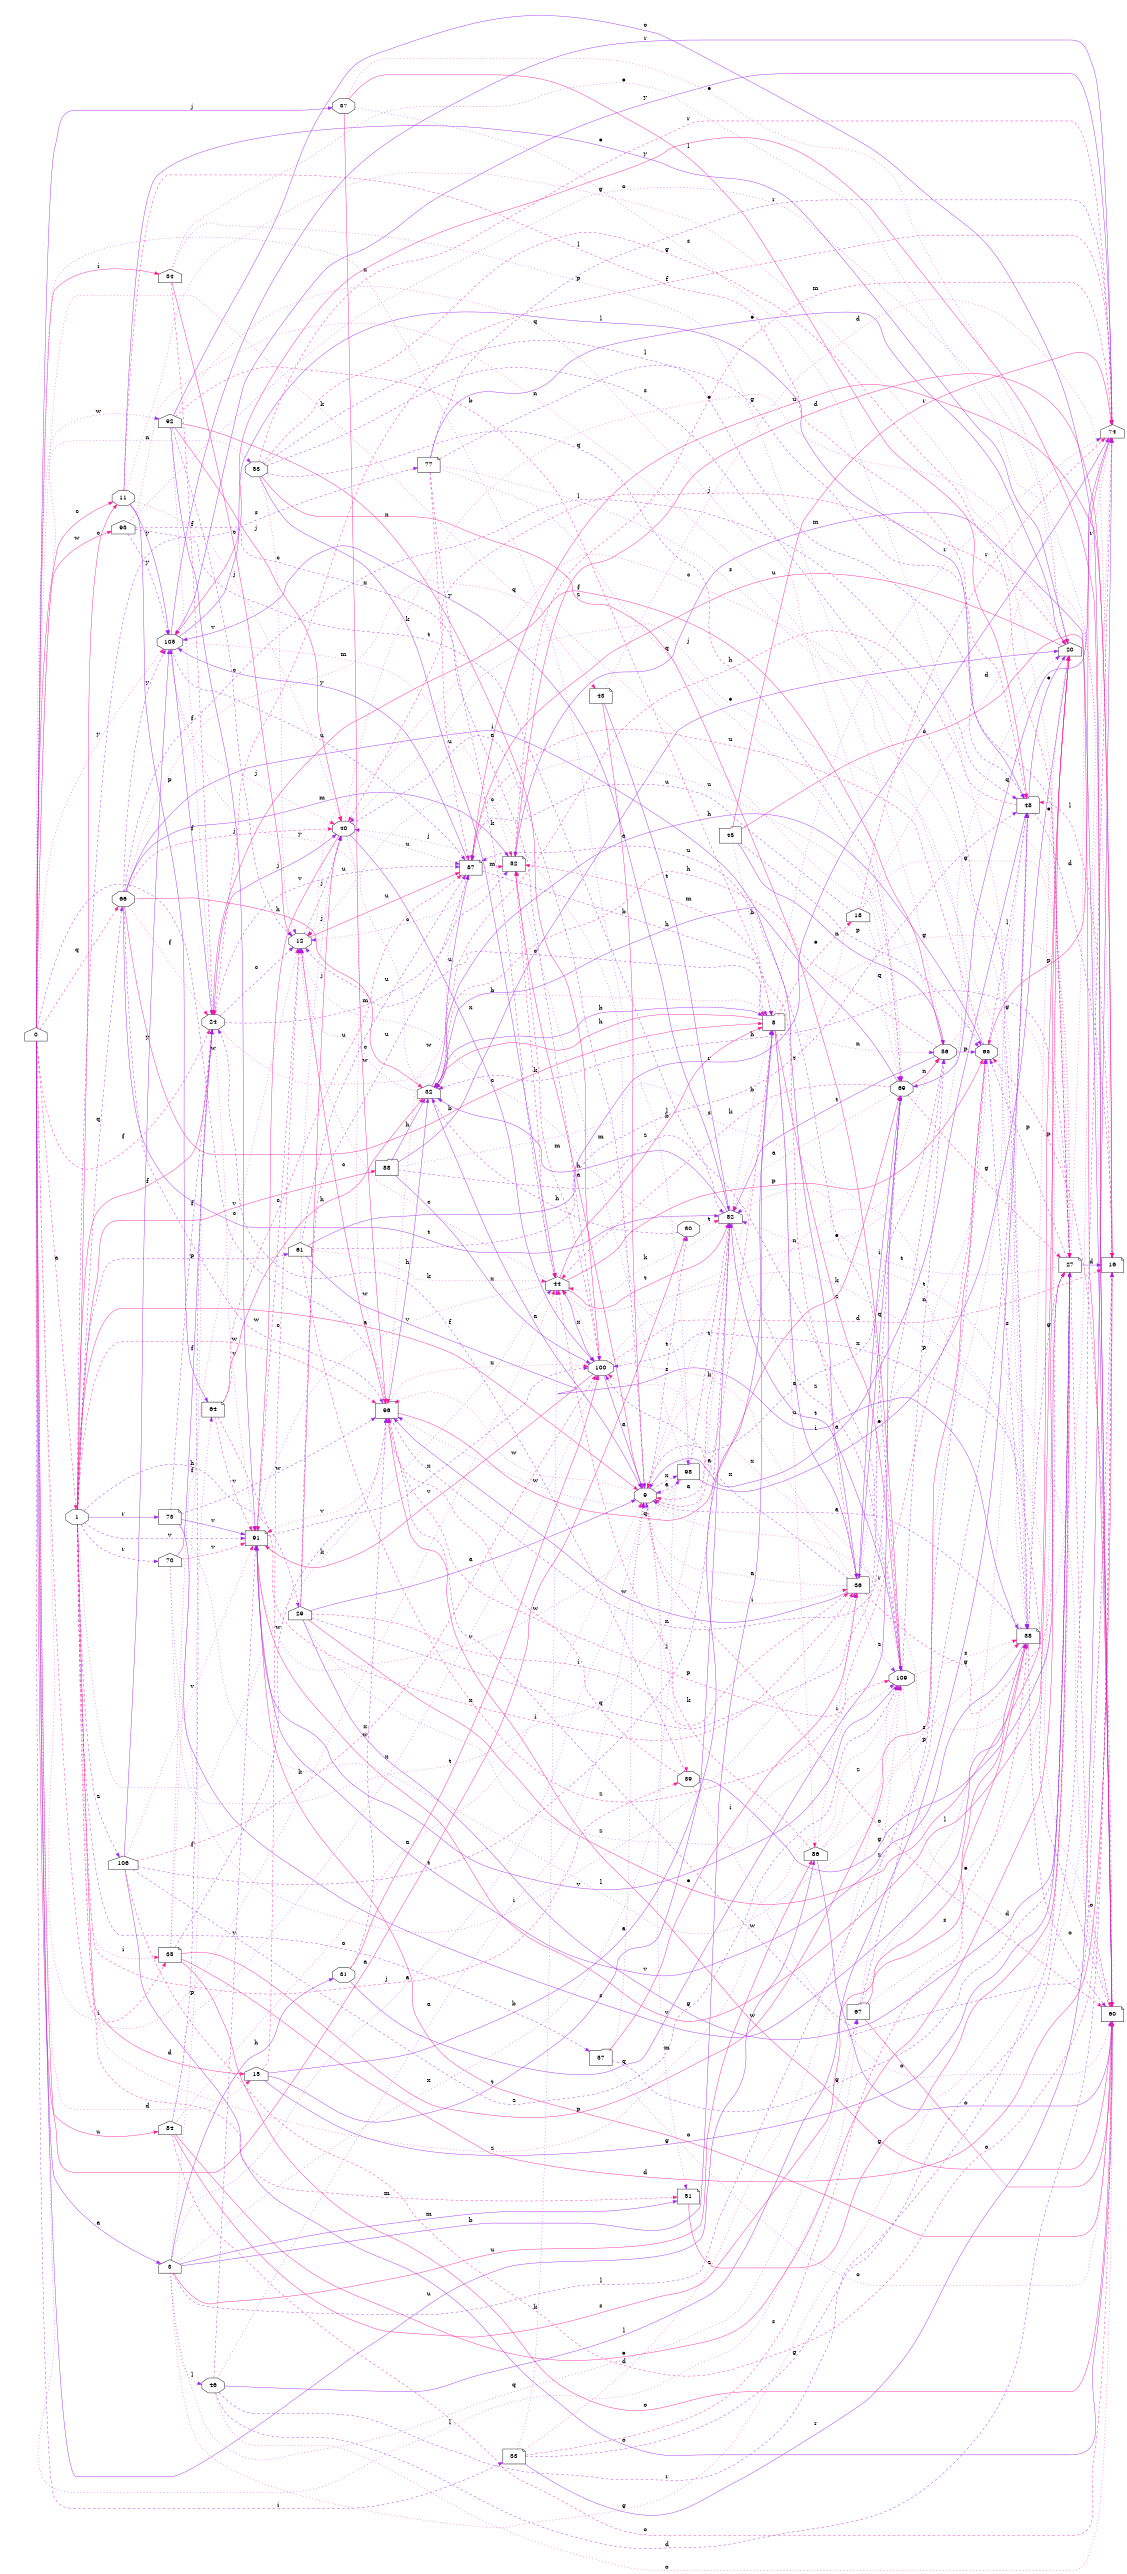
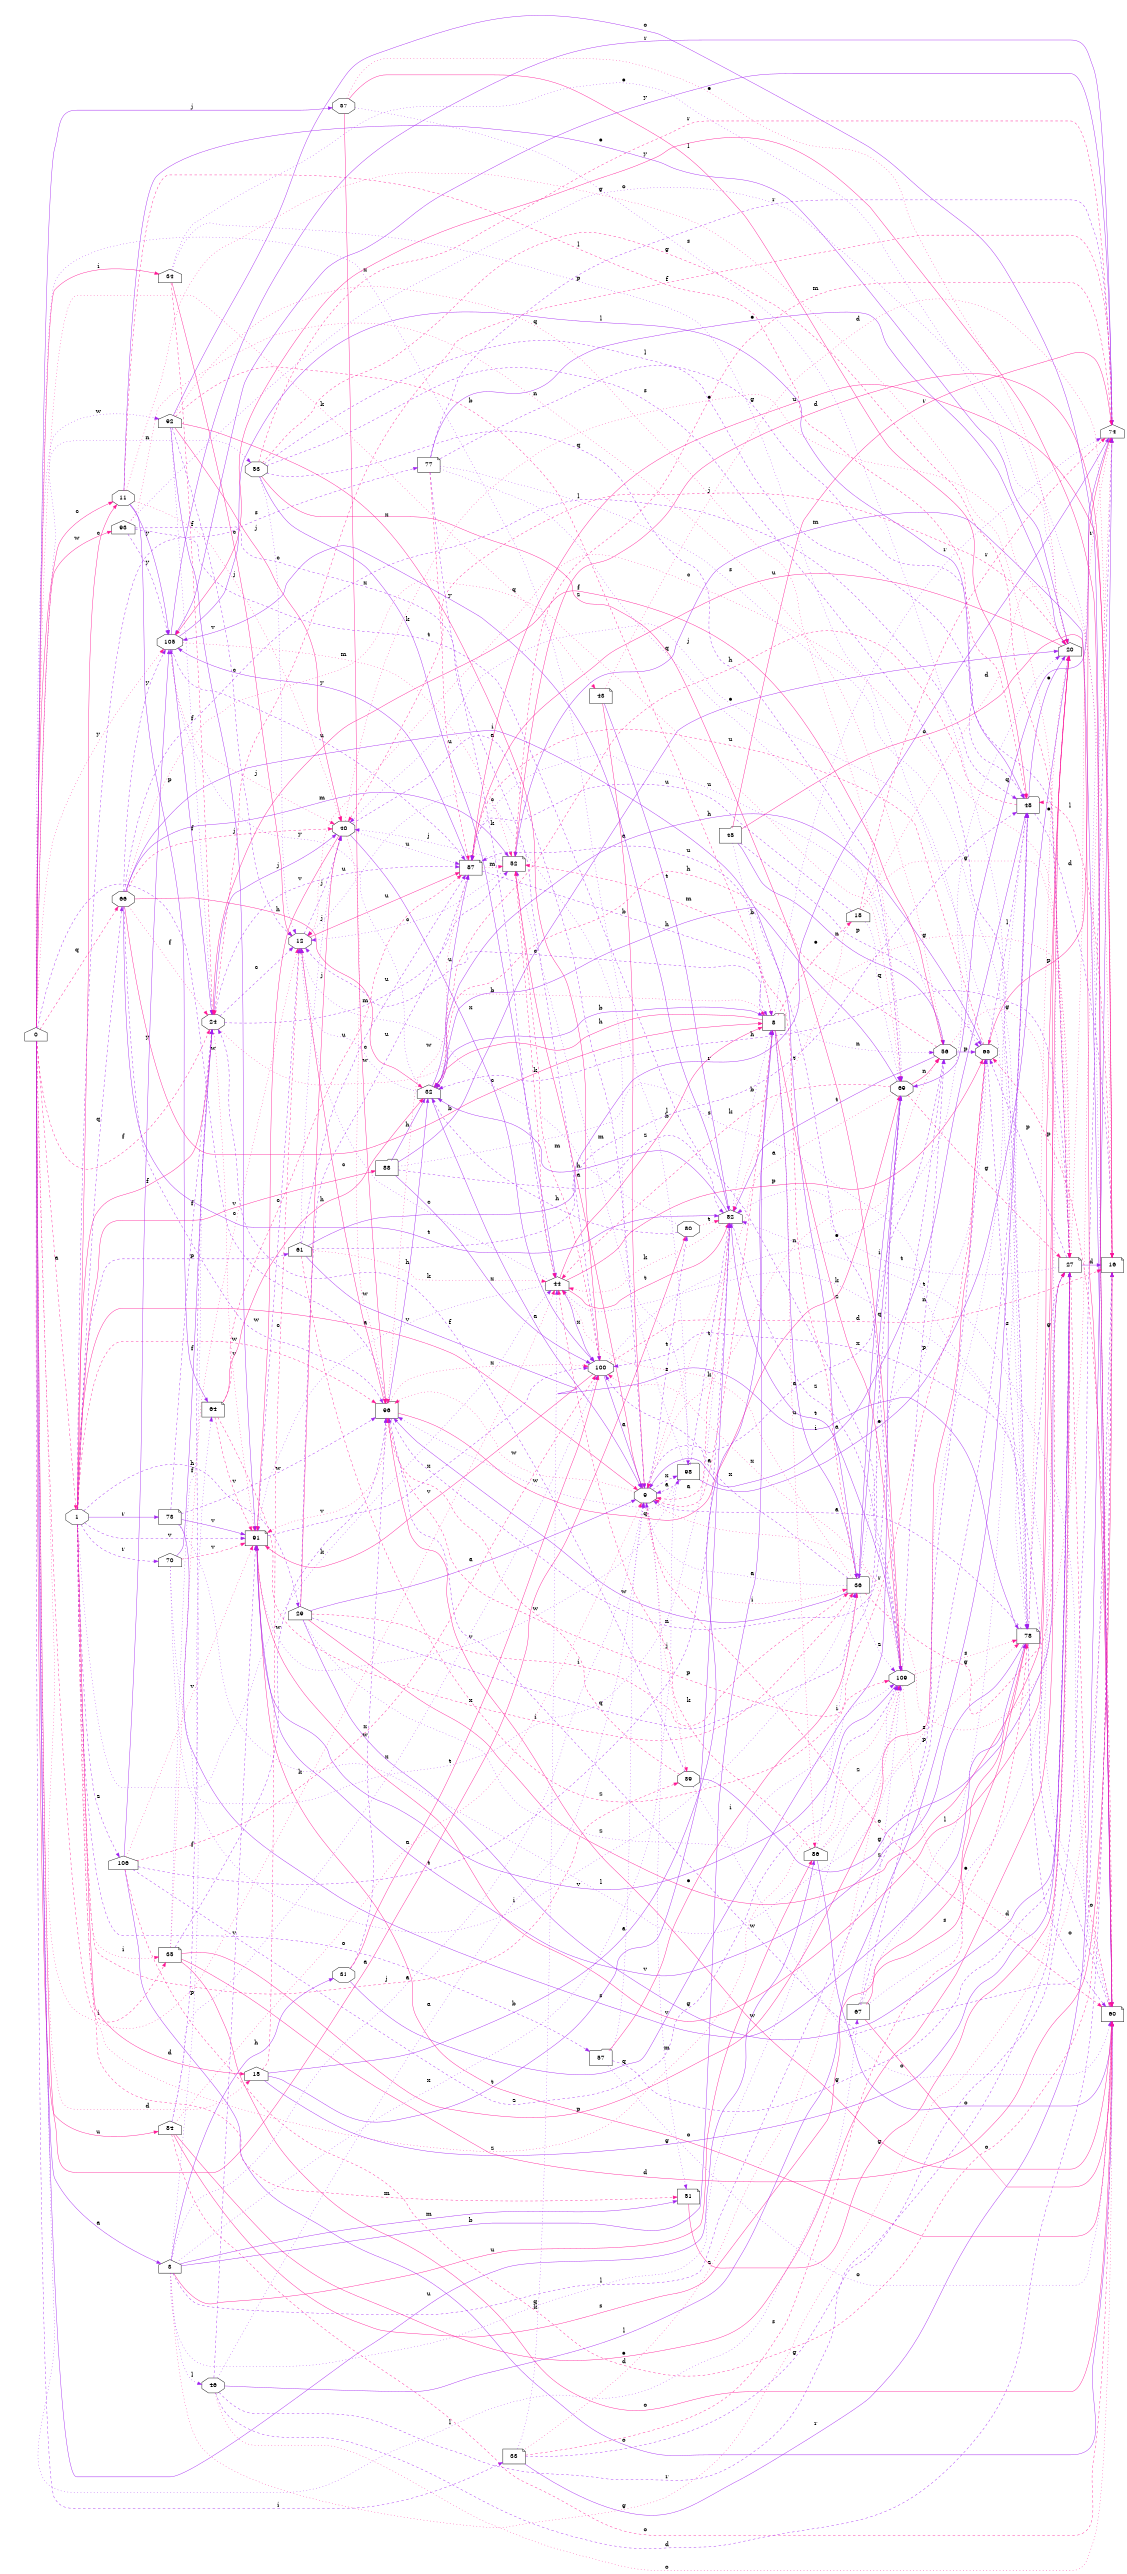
(1028, 1636) -> (1028, 1636)
(544, 2383) -> (694, 2259)
